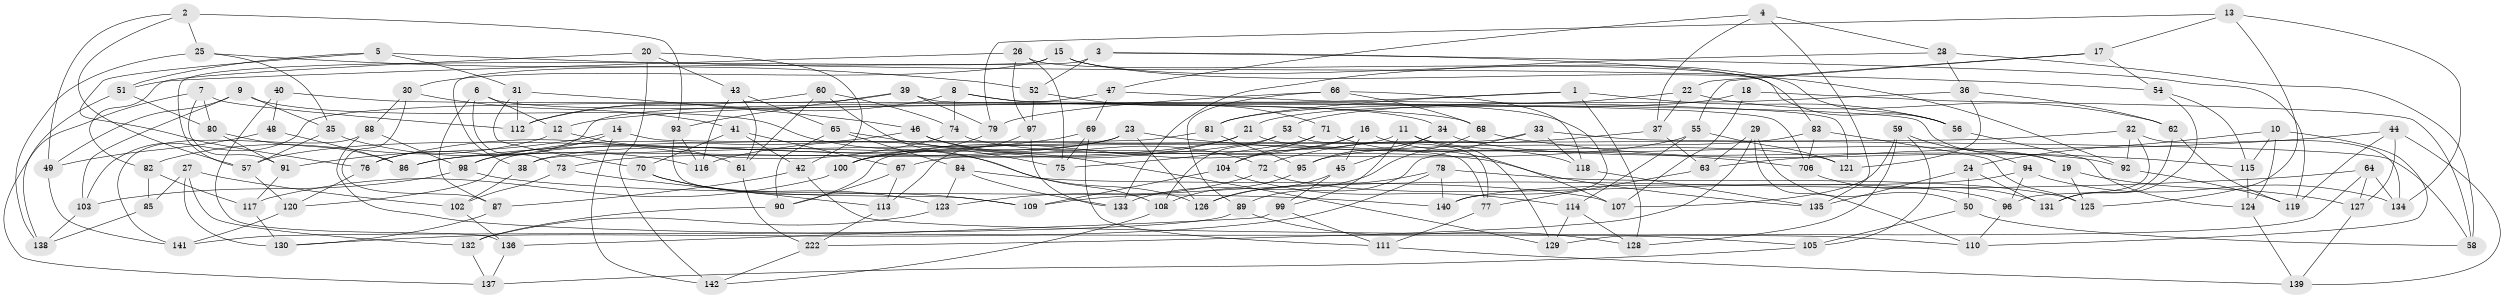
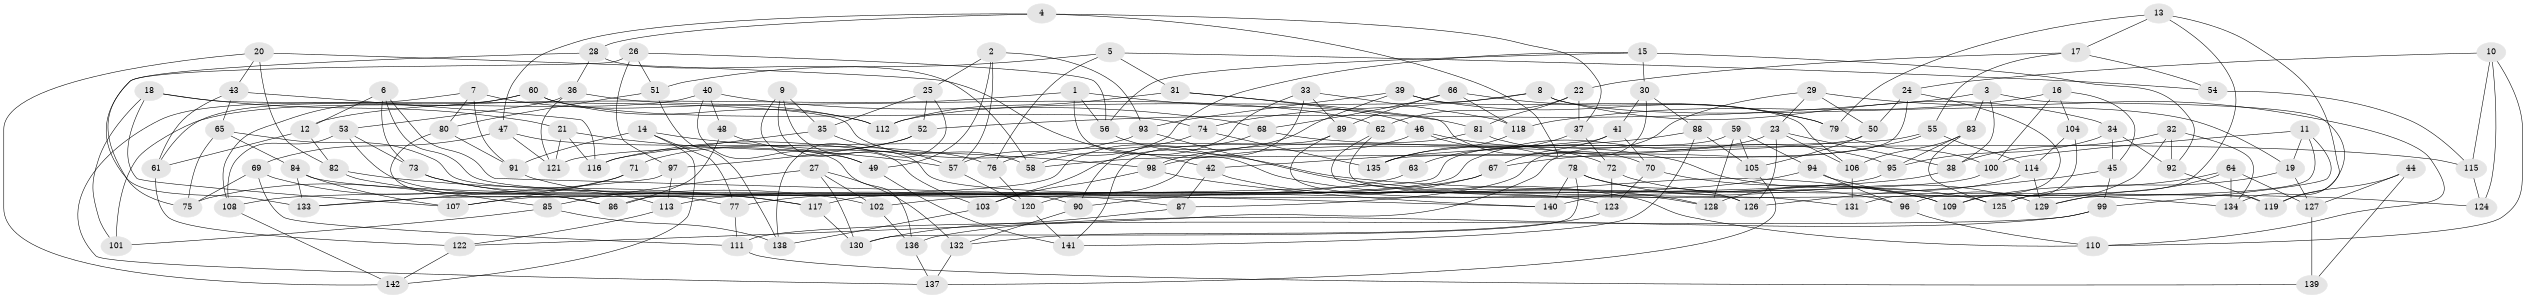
(1275, 149) -> none
(1730, 149) -> (1798, 105)
(2016, 149) -> none
(1806, 169) -> (1852, 169)
(2177, 172) -> none
none -> (116, 246)
(813, 246) -> (460, 246)
(2272, 246) -> none
